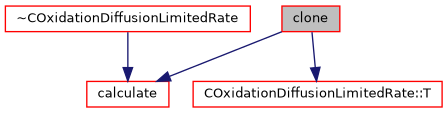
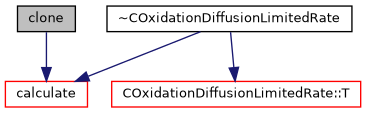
(128, 19) -> (229, 19)
(311, 19) -> (46, 19)
(314, 50) -> (232, 50)
